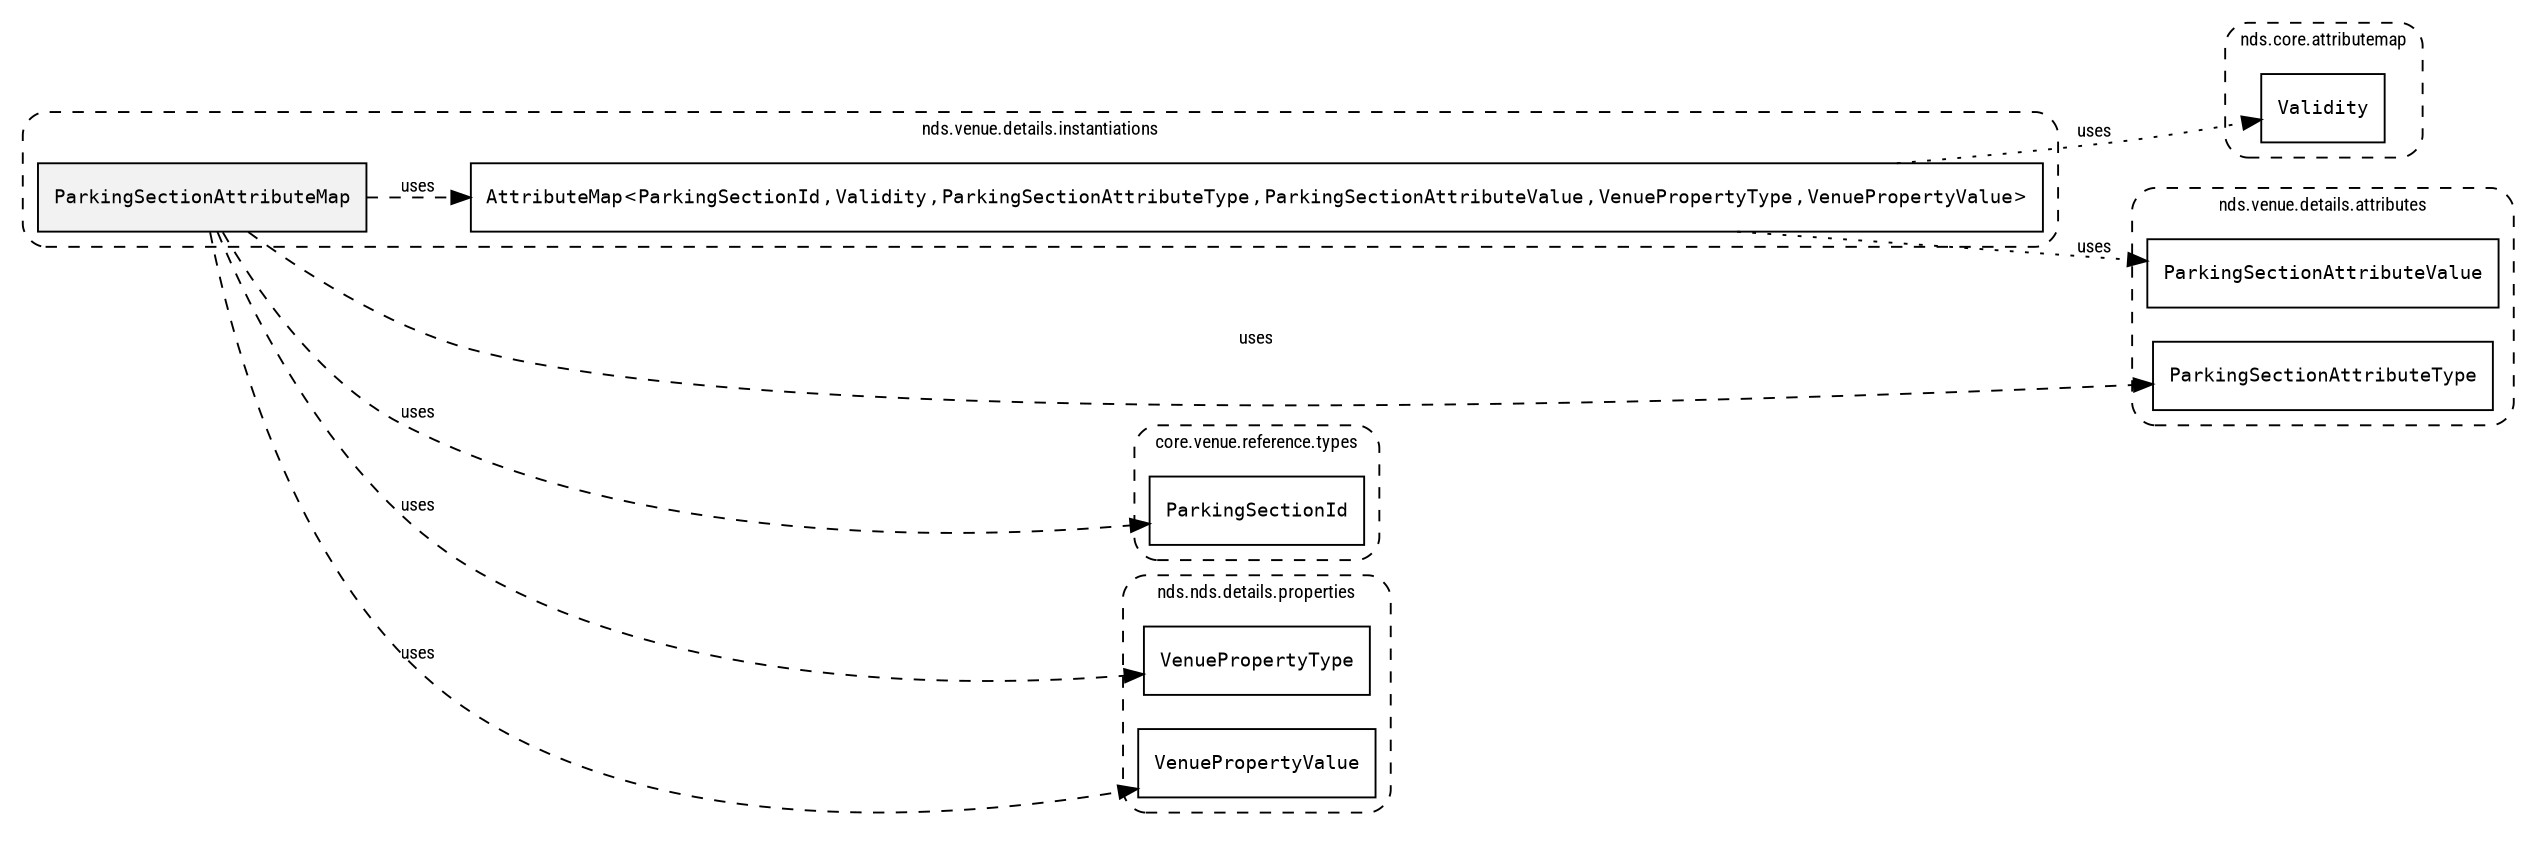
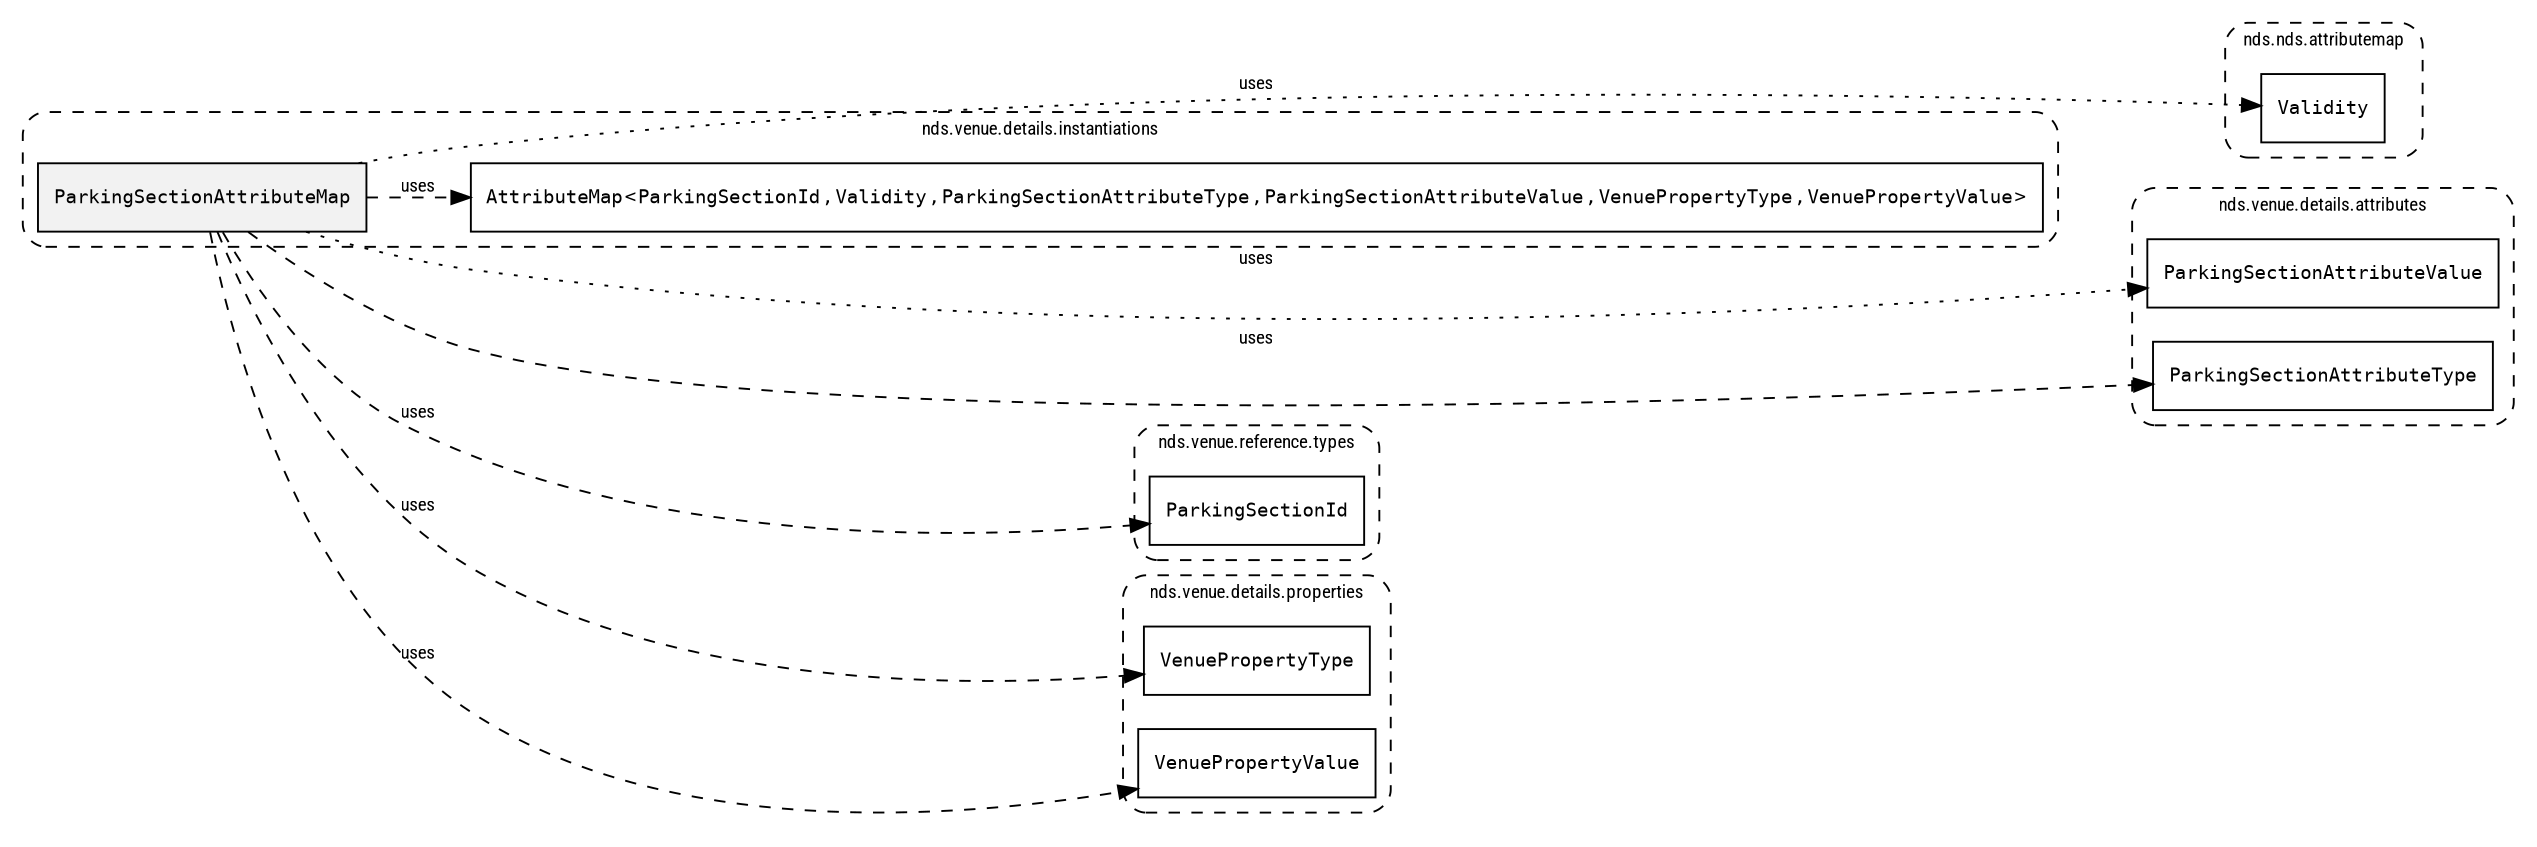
(2324, 41) -> (2324, 41)
(2070, 147) -> (1299, 99)
(1932, 246) -> (1214, 318)
(1257, 443) -> (1257, 443)
(1257, 593) -> (1257, 593)
